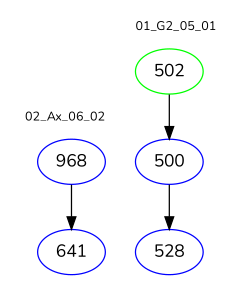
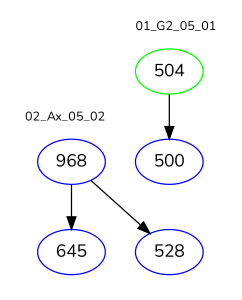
(169, 71) -> (169, 71)
(65, 117) -> (65, 117)
(169, 201) -> (107, 195)
(71, 252) -> (71, 252)
